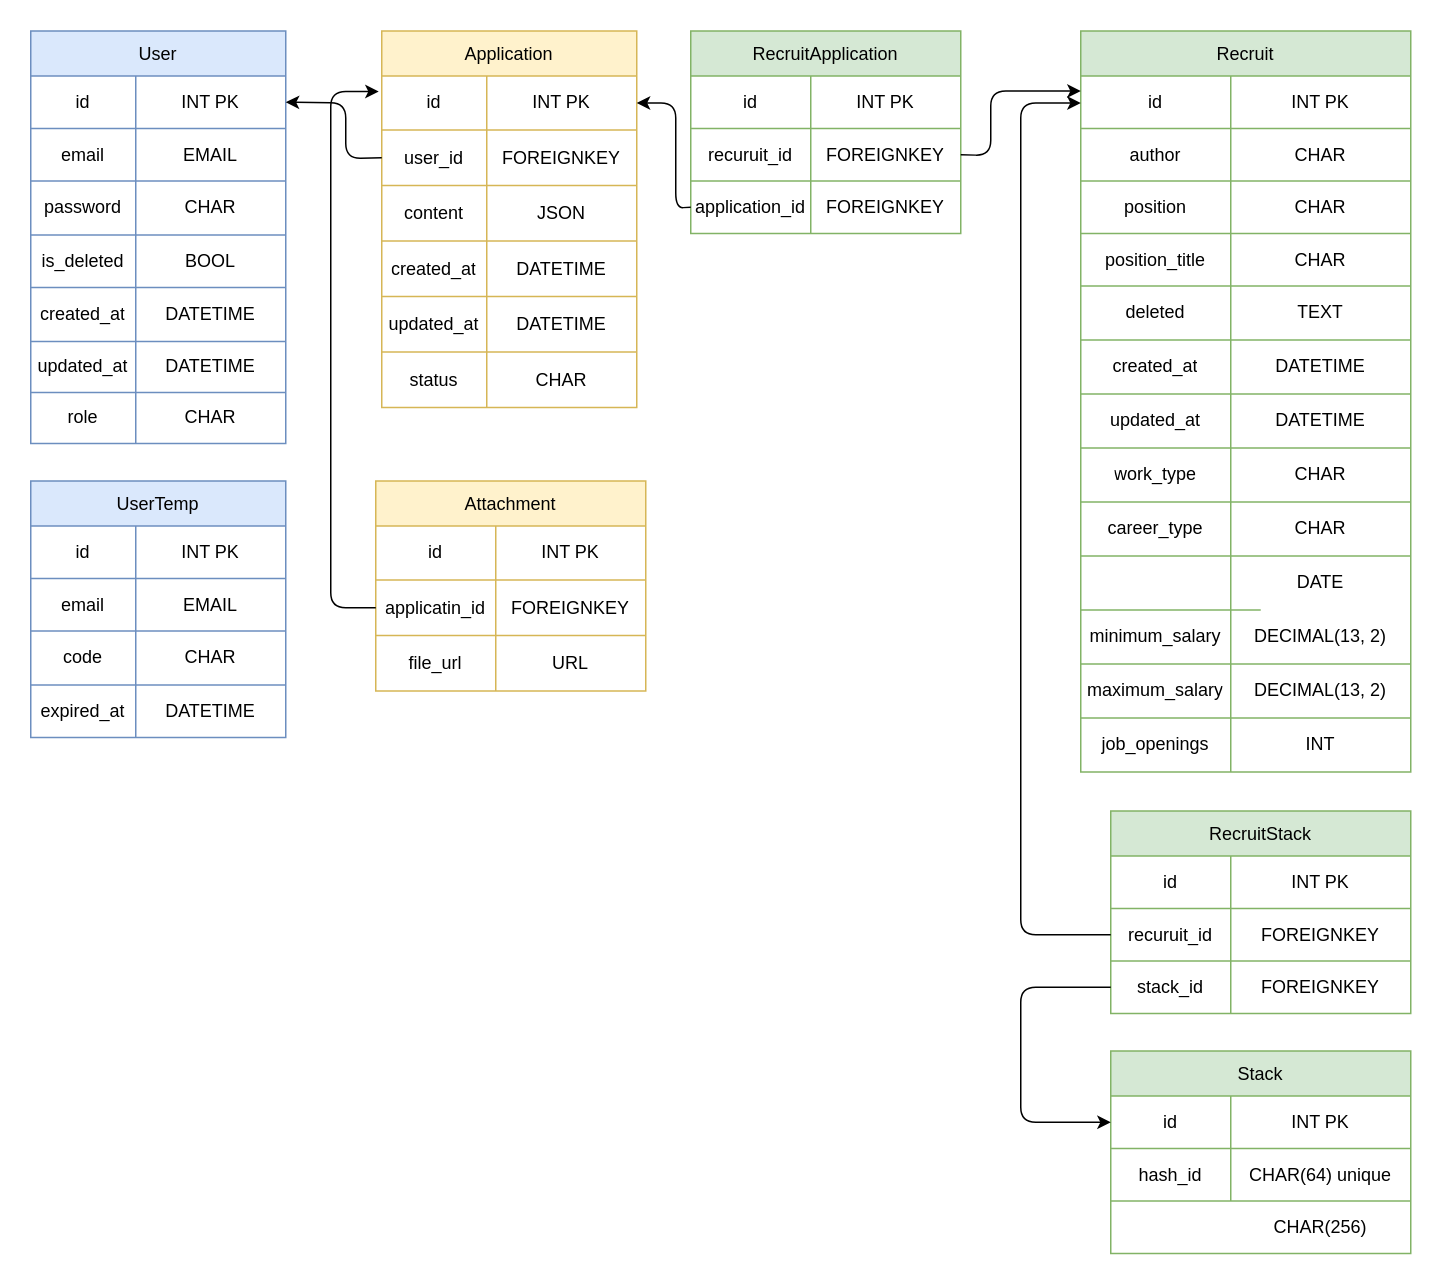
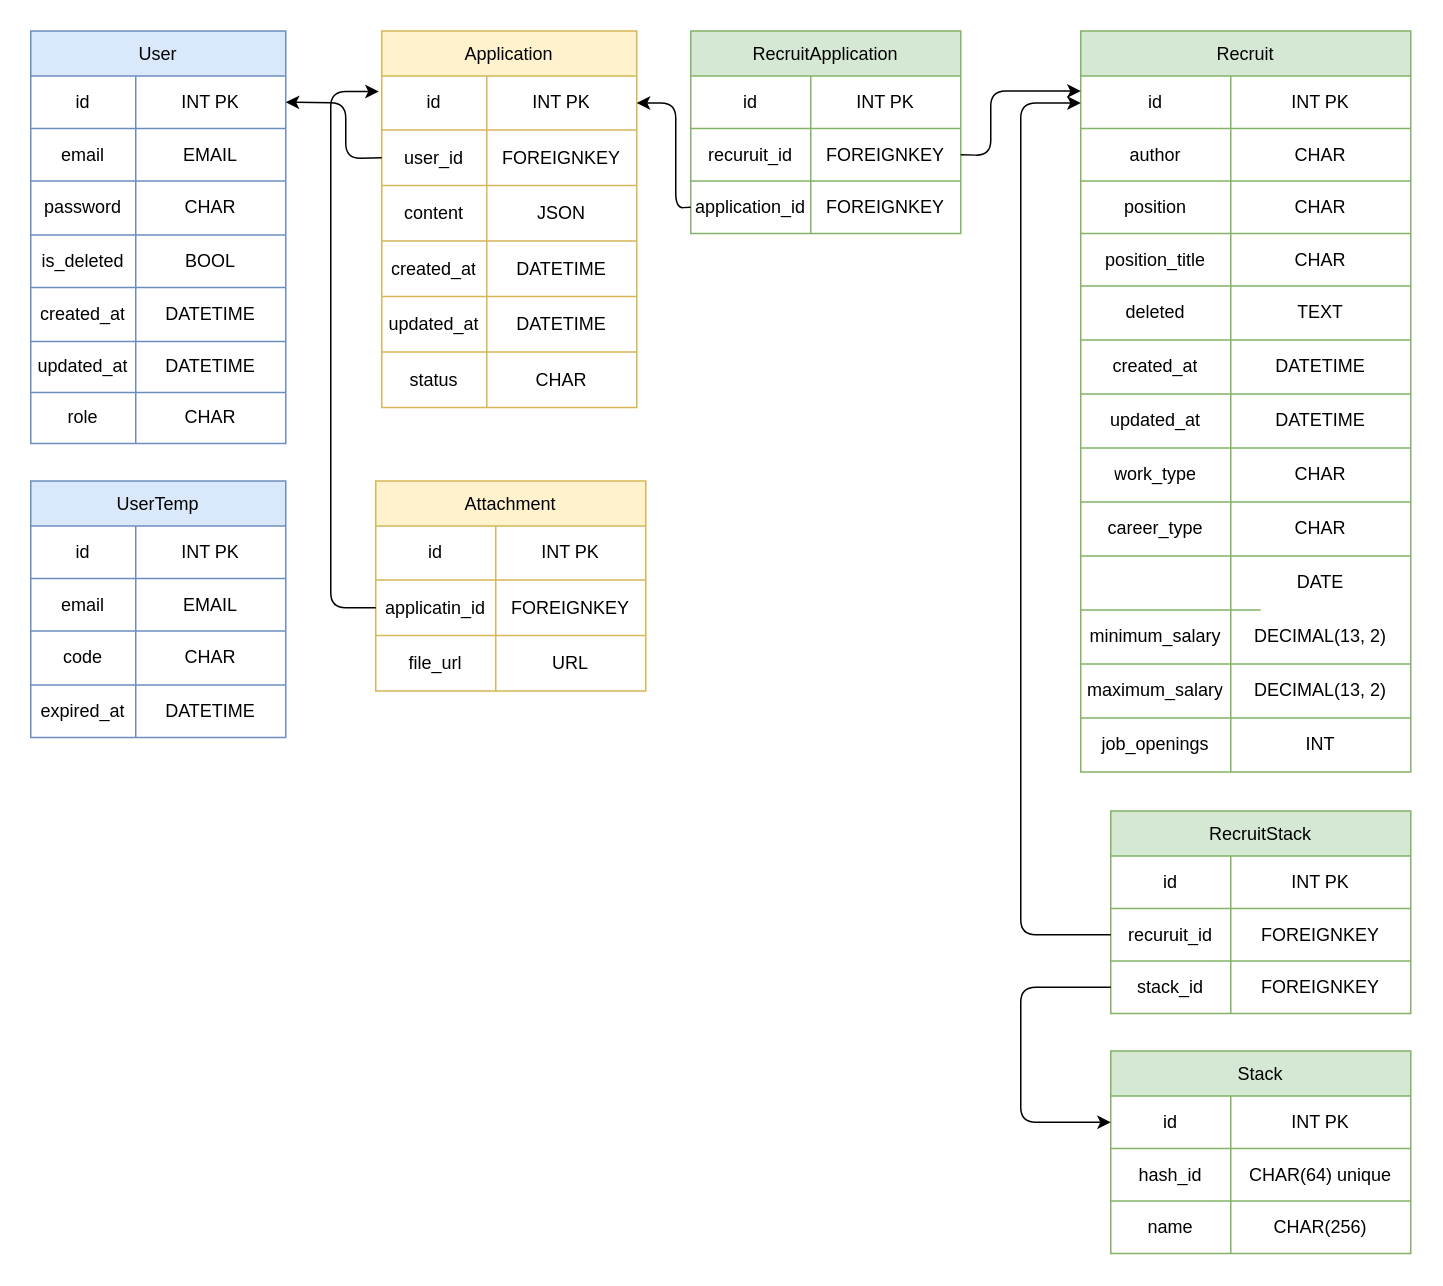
none -> (1171, 1227)
